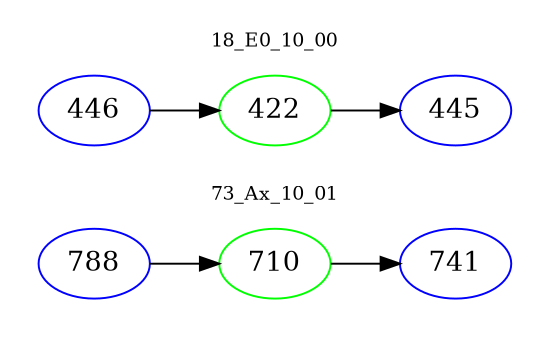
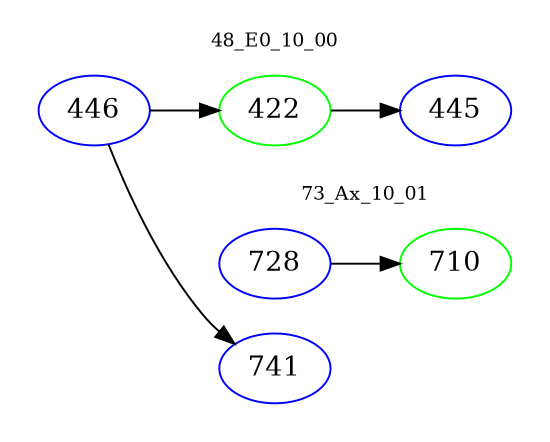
(275, 42) -> (275, 42)
(94, 264) -> (275, 264)
(356, 264) -> (155, 244)
